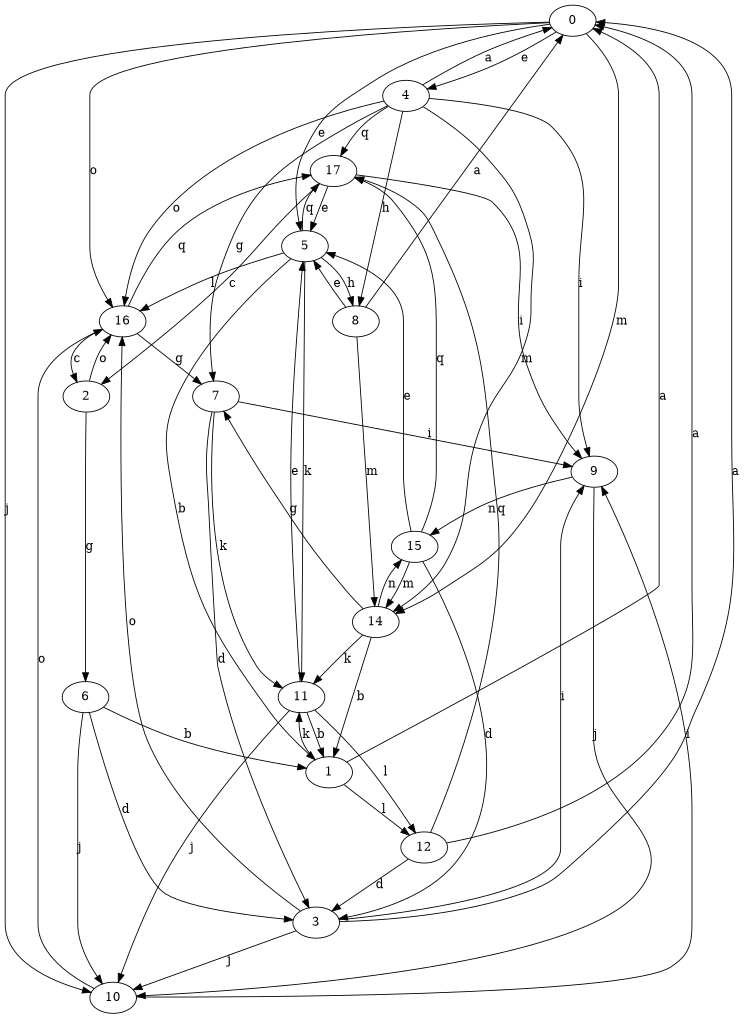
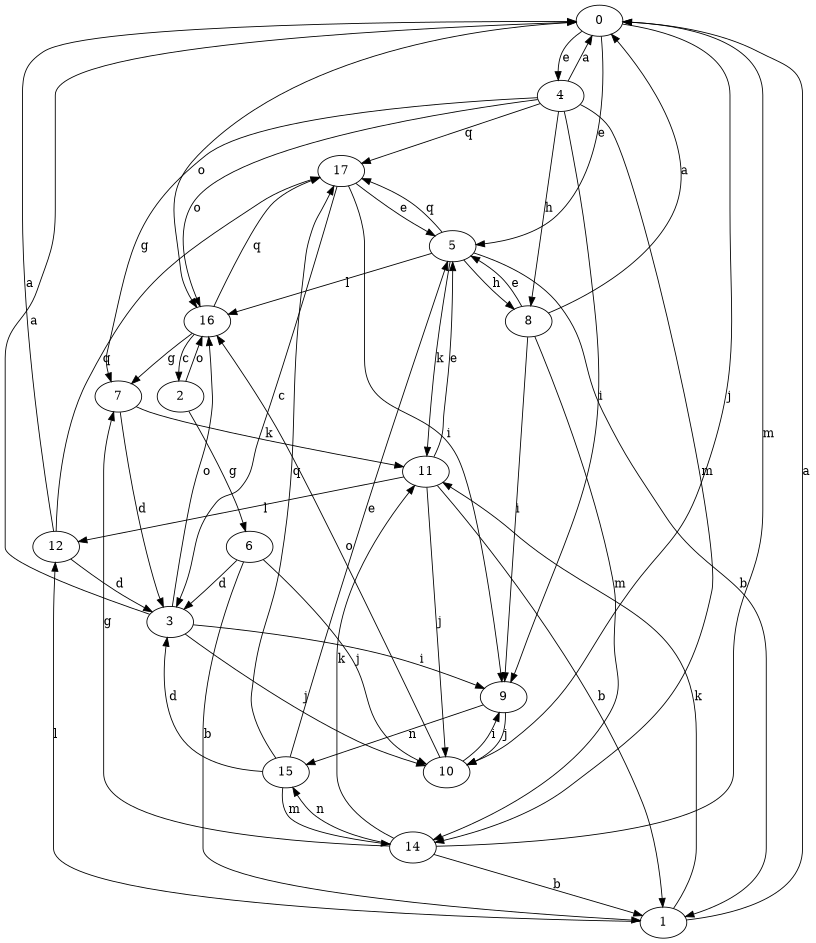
(224, 282) -> (271, 402)
(602, 356) -> (763, 513)
(393, 432) -> (516, 505)
